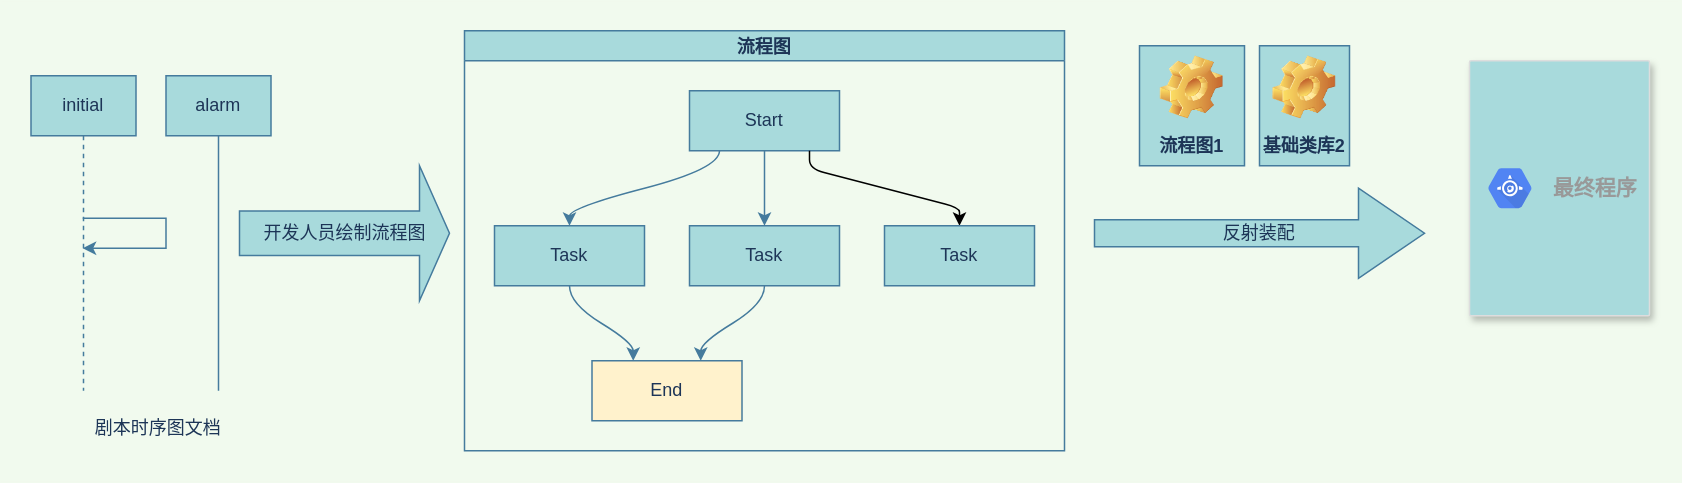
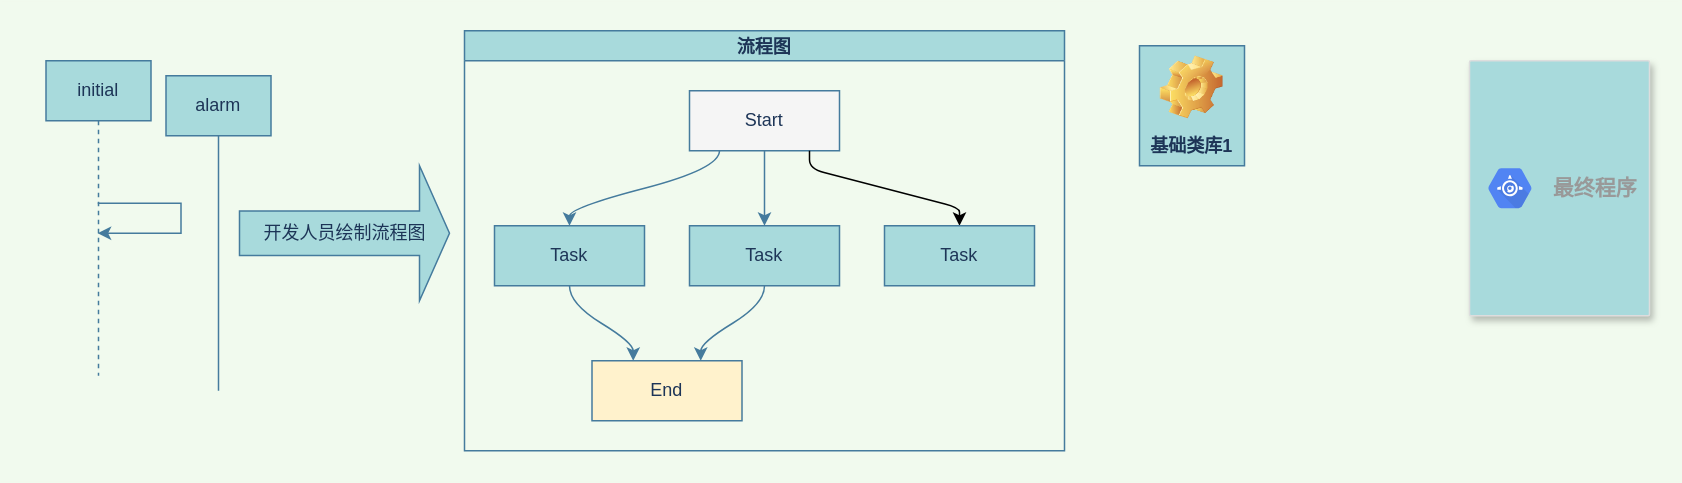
(1304, 106) -> none
(764, 121) -> (764, 121)
(1192, 144) -> (1192, 144)
(83, 233) -> (98, 218)
(1259, 233) -> none
(158, 428) -> none
